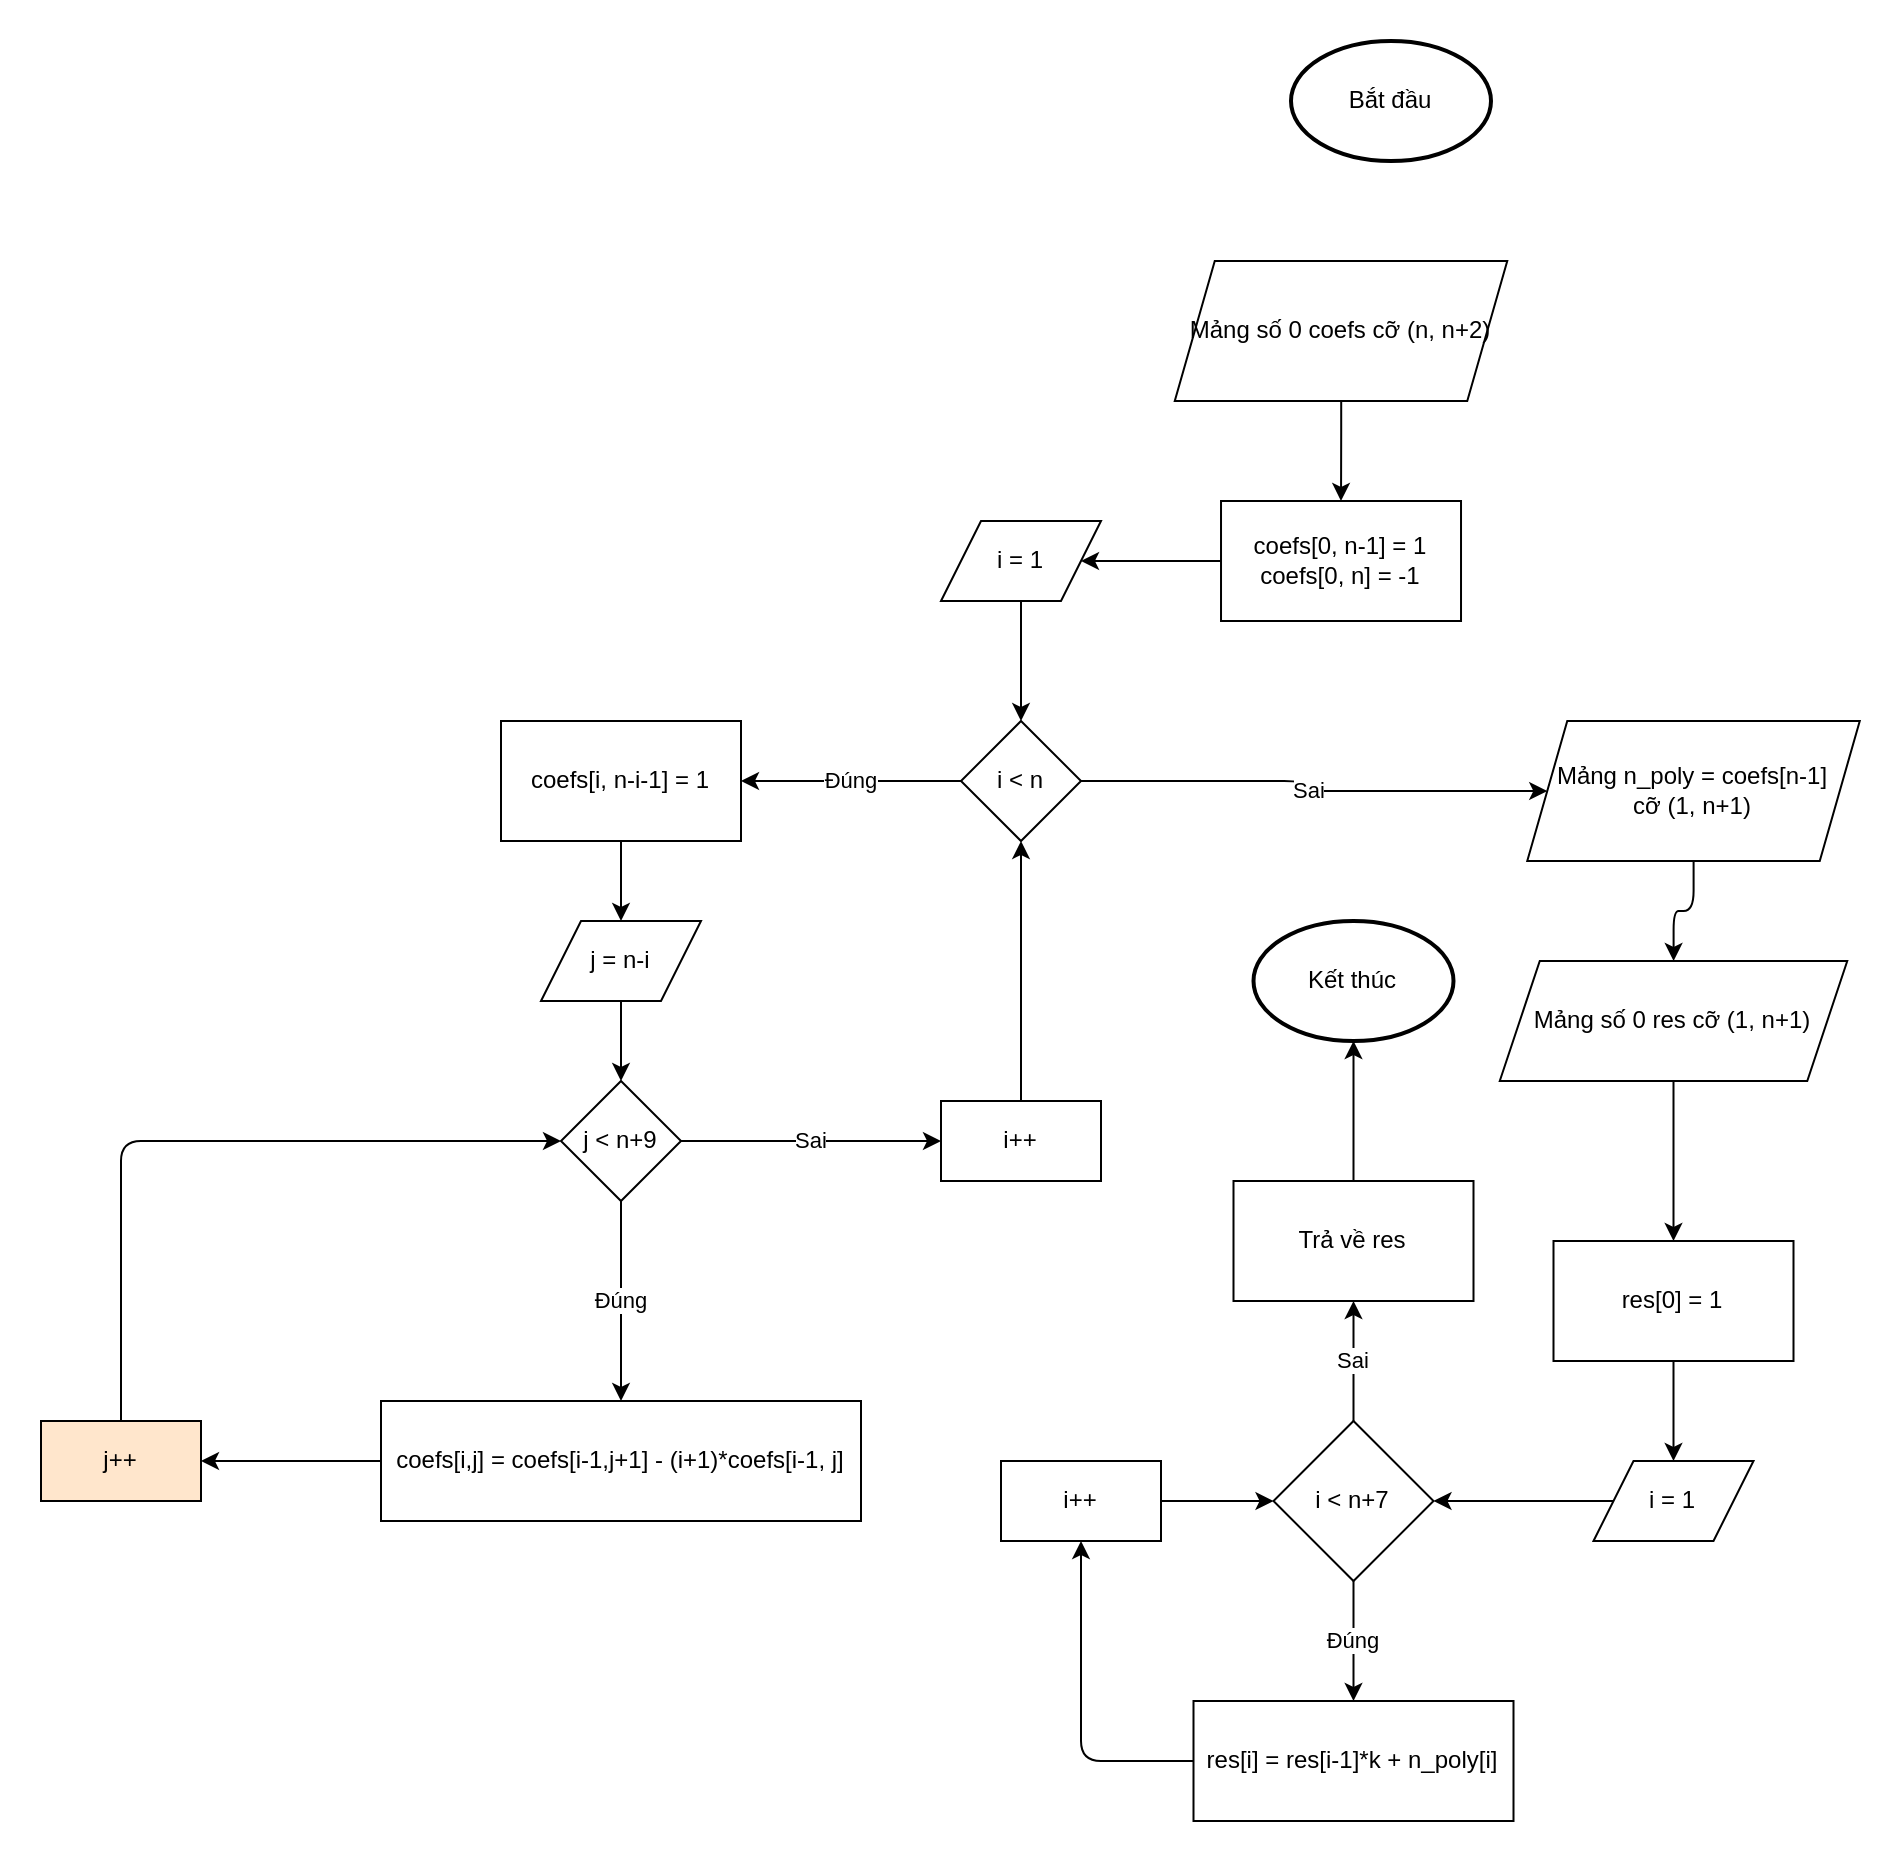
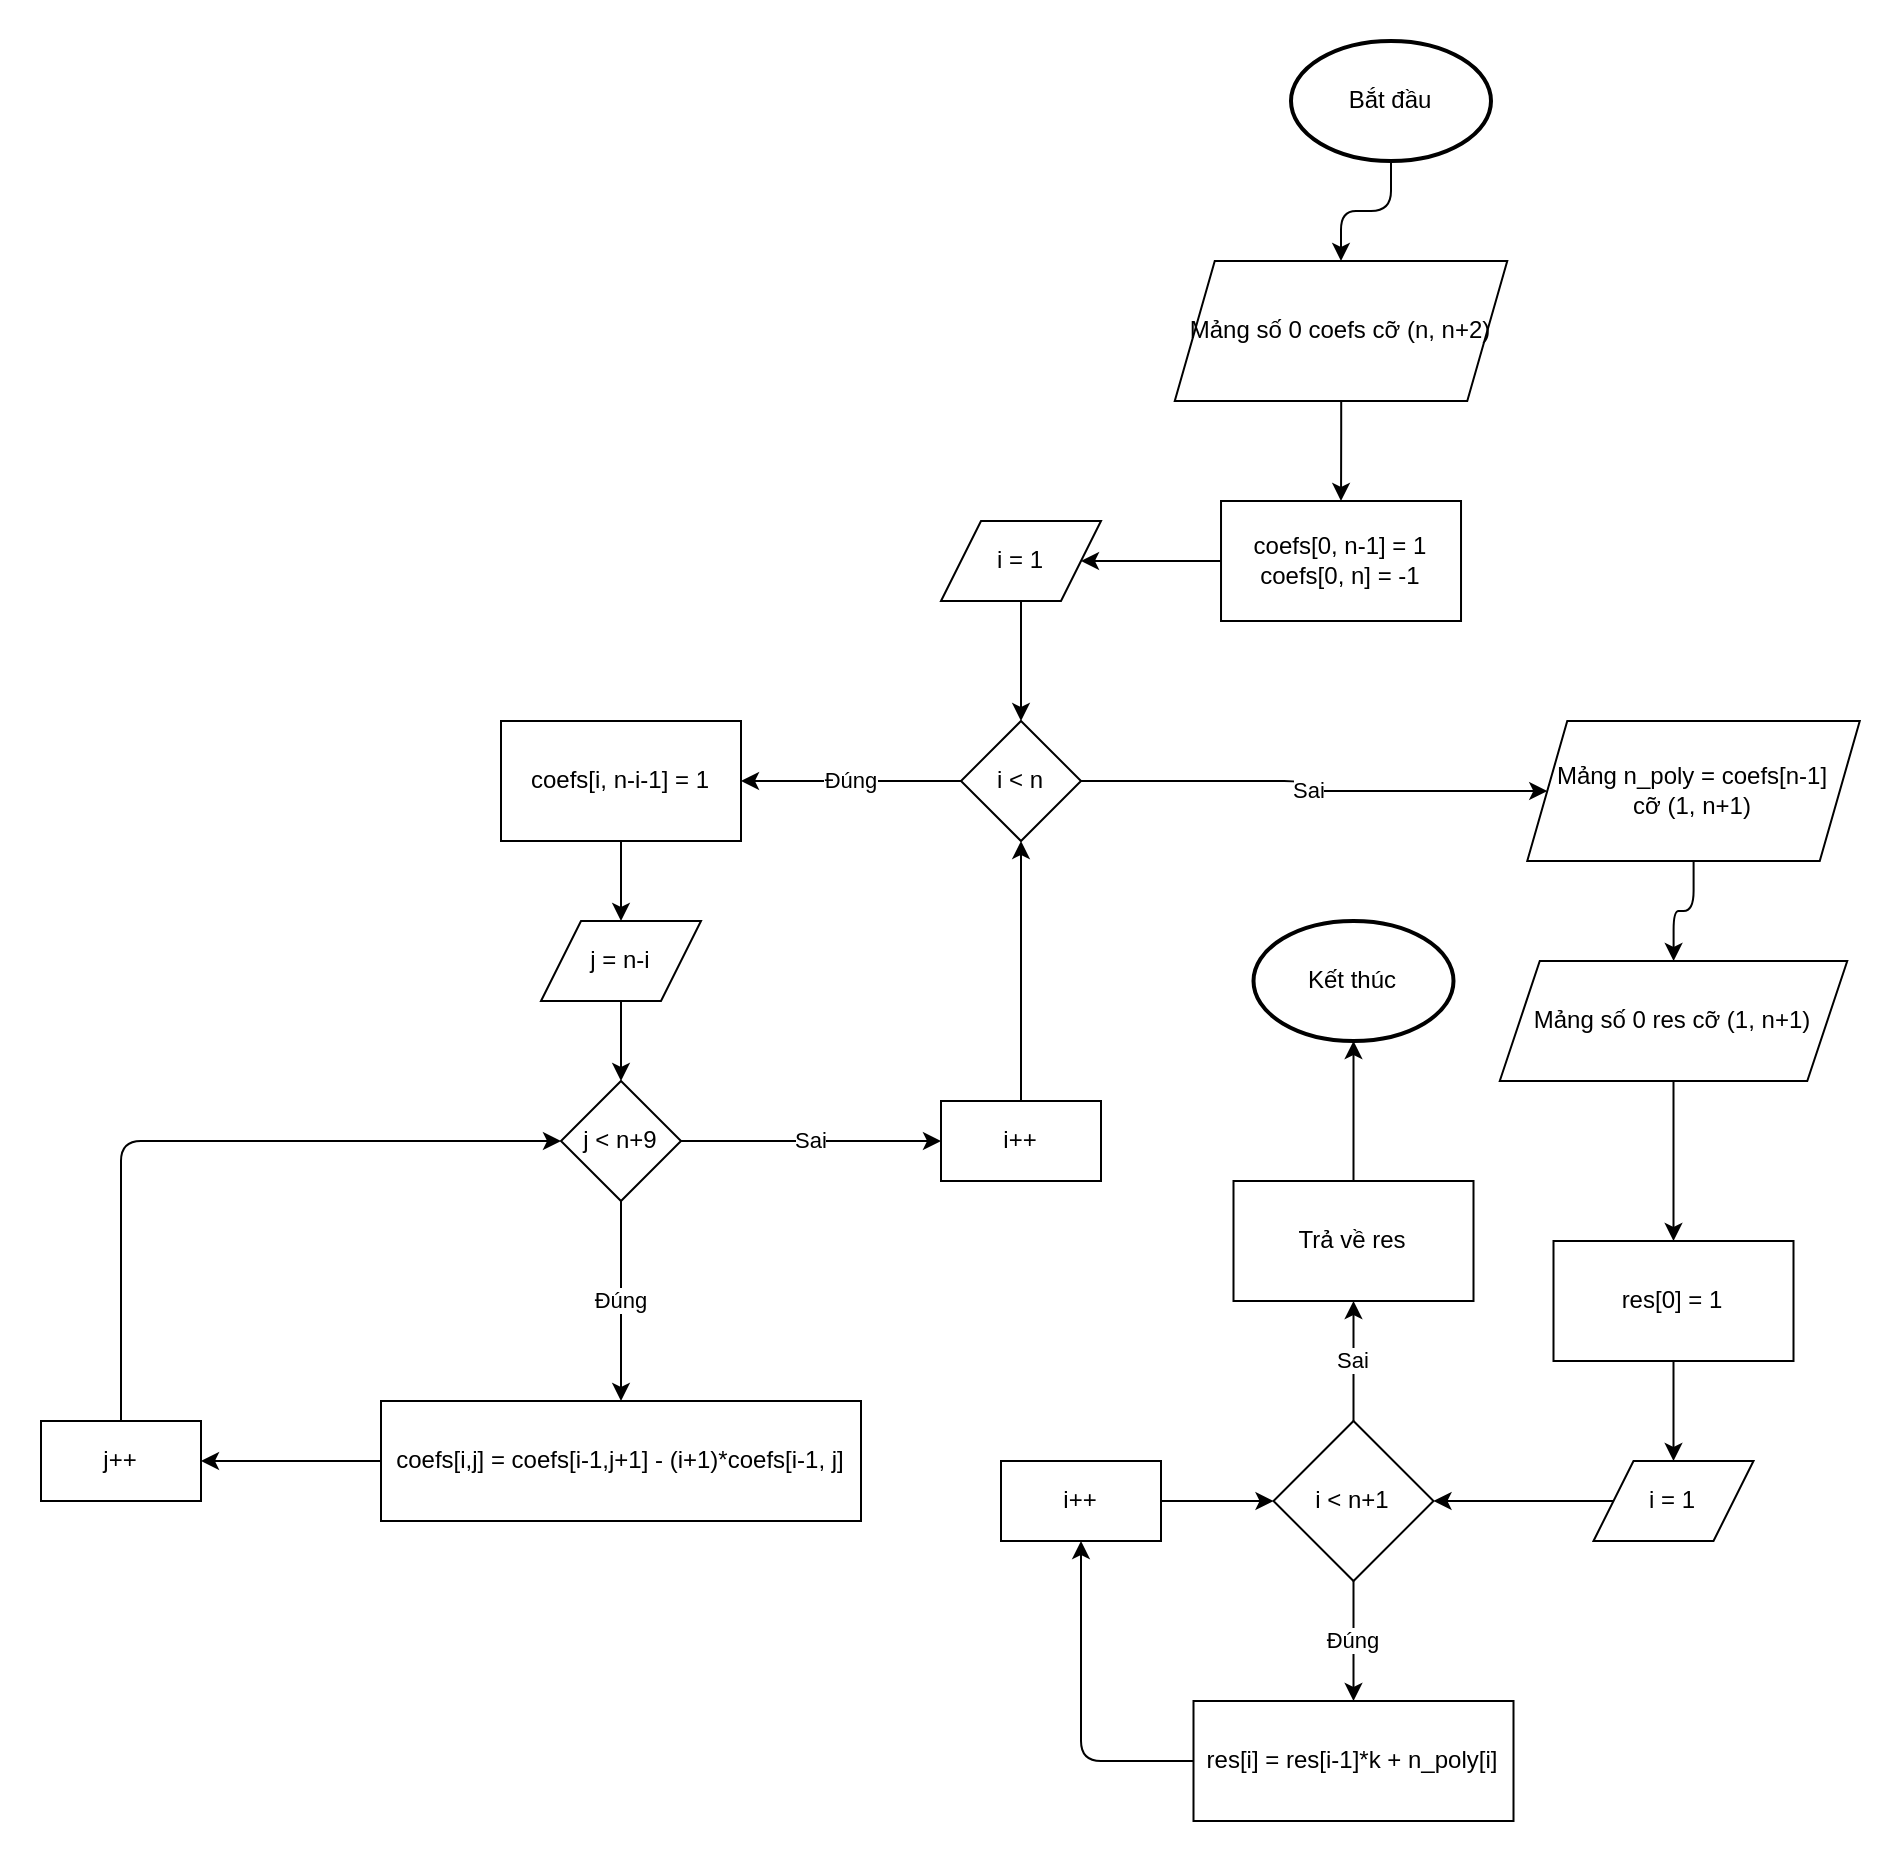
none -> (1372, 211)
(121, 1461) -> (121, 1461)
(1353, 1501) -> (1353, 1501)
